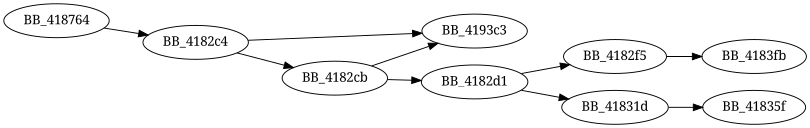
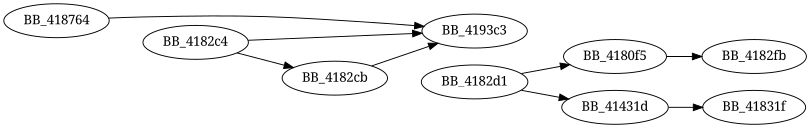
(121, 31) -> (262, 17)
(615, 56) -> (615, 56)
(754, 56) -> (754, 56)
(400, 80) -> none
(615, 107) -> (615, 107)
(754, 107) -> (754, 107)
